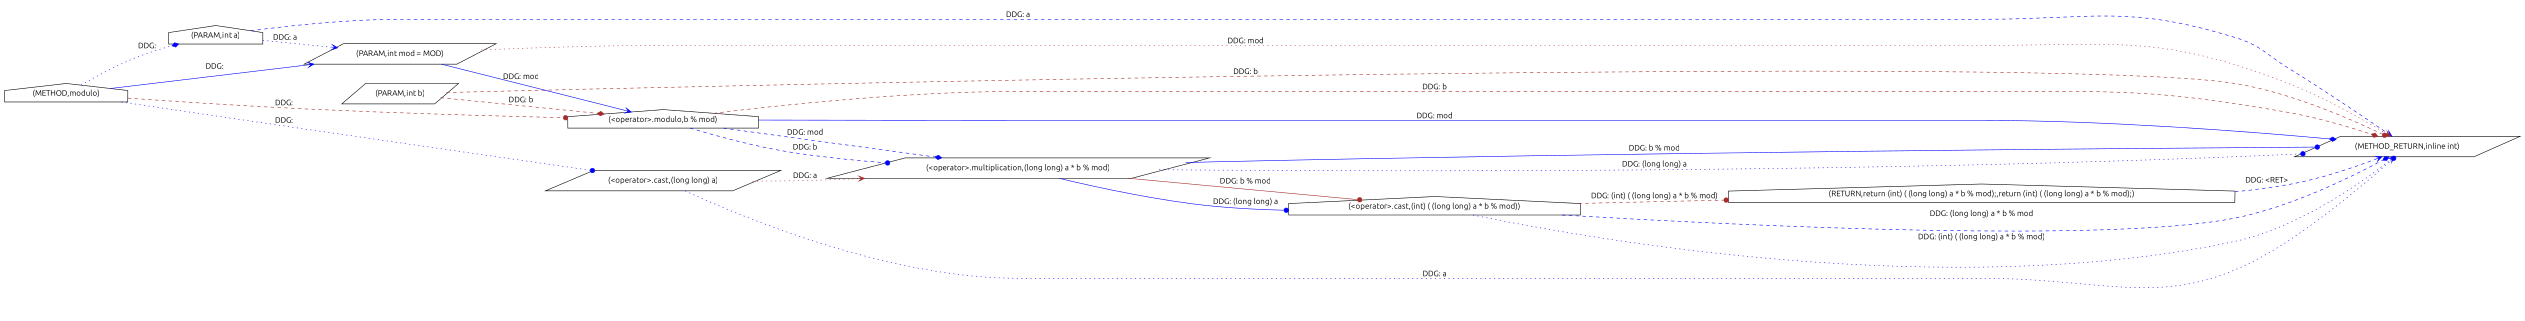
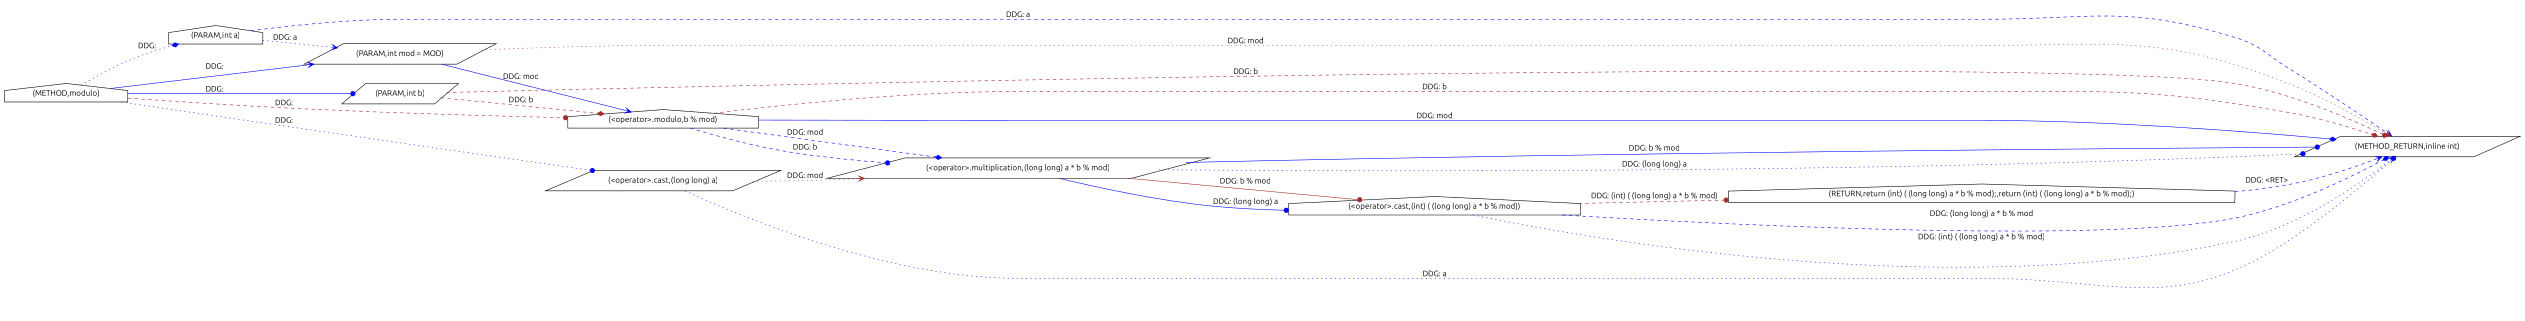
none -> (239, 94)
(805, 176) -> (805, 176)
